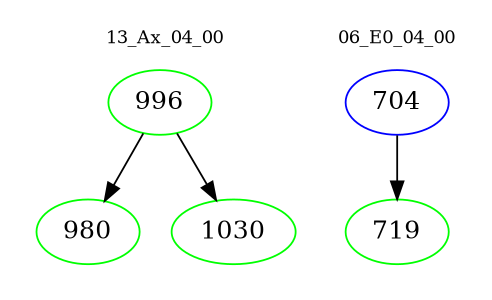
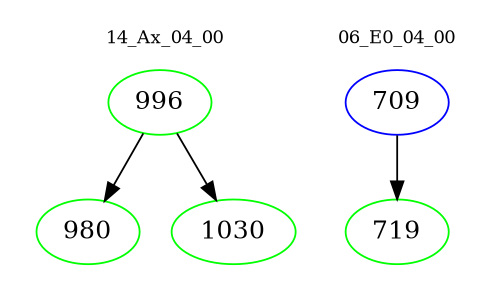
(165, 39) -> (165, 39)
(397, 102) -> (397, 102)
